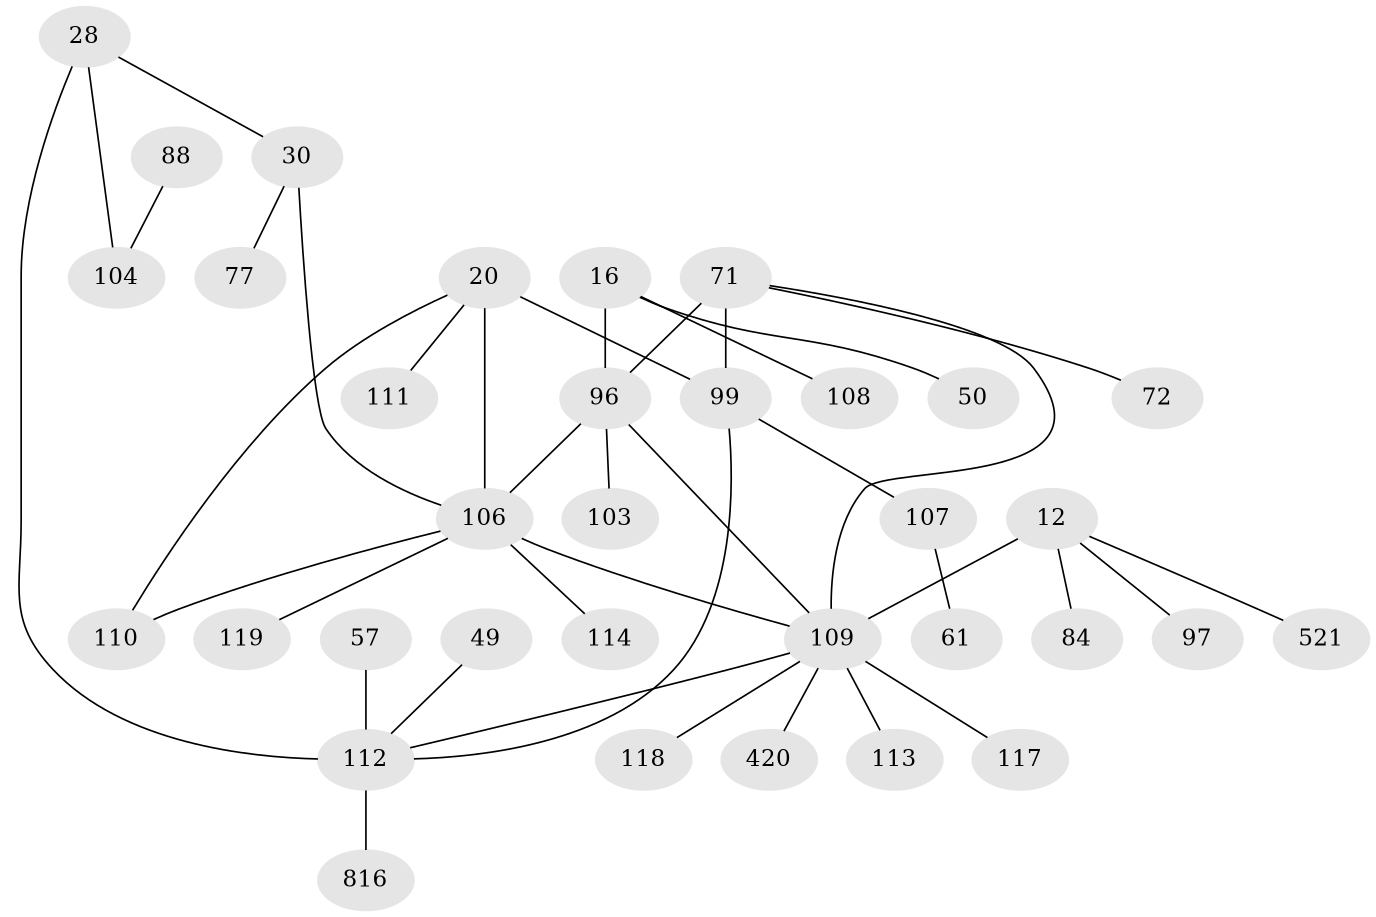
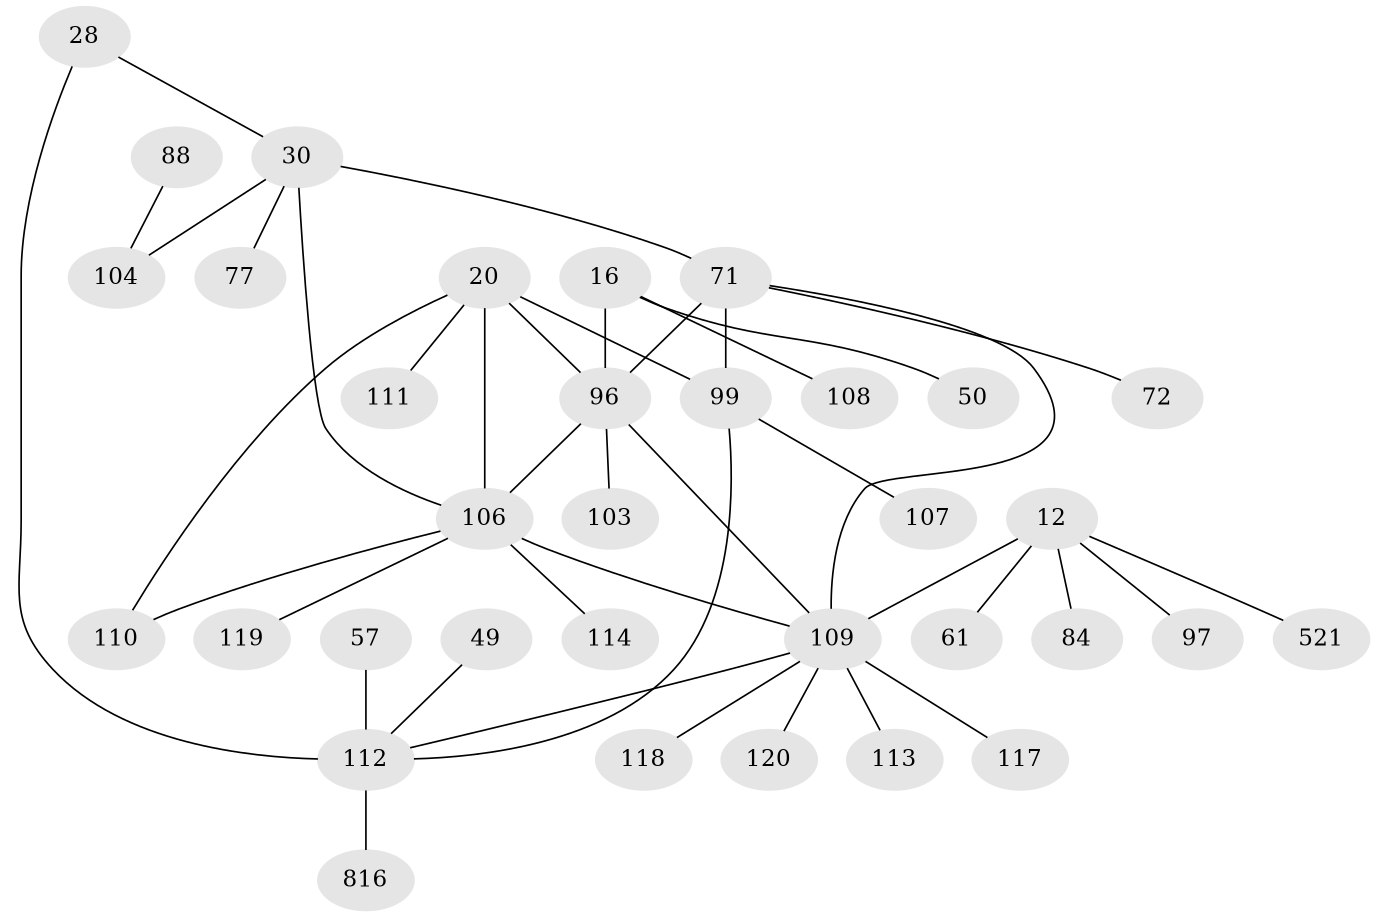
(101, 157) -> (207, 217)
none -> (518, 204)
none -> (545, 338)
(940, 568) -> (1004, 579)
(769, 760) -> (769, 760)
